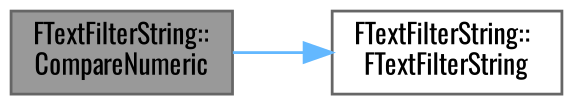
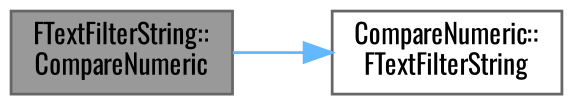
(447, 53) -> (447, 53)
